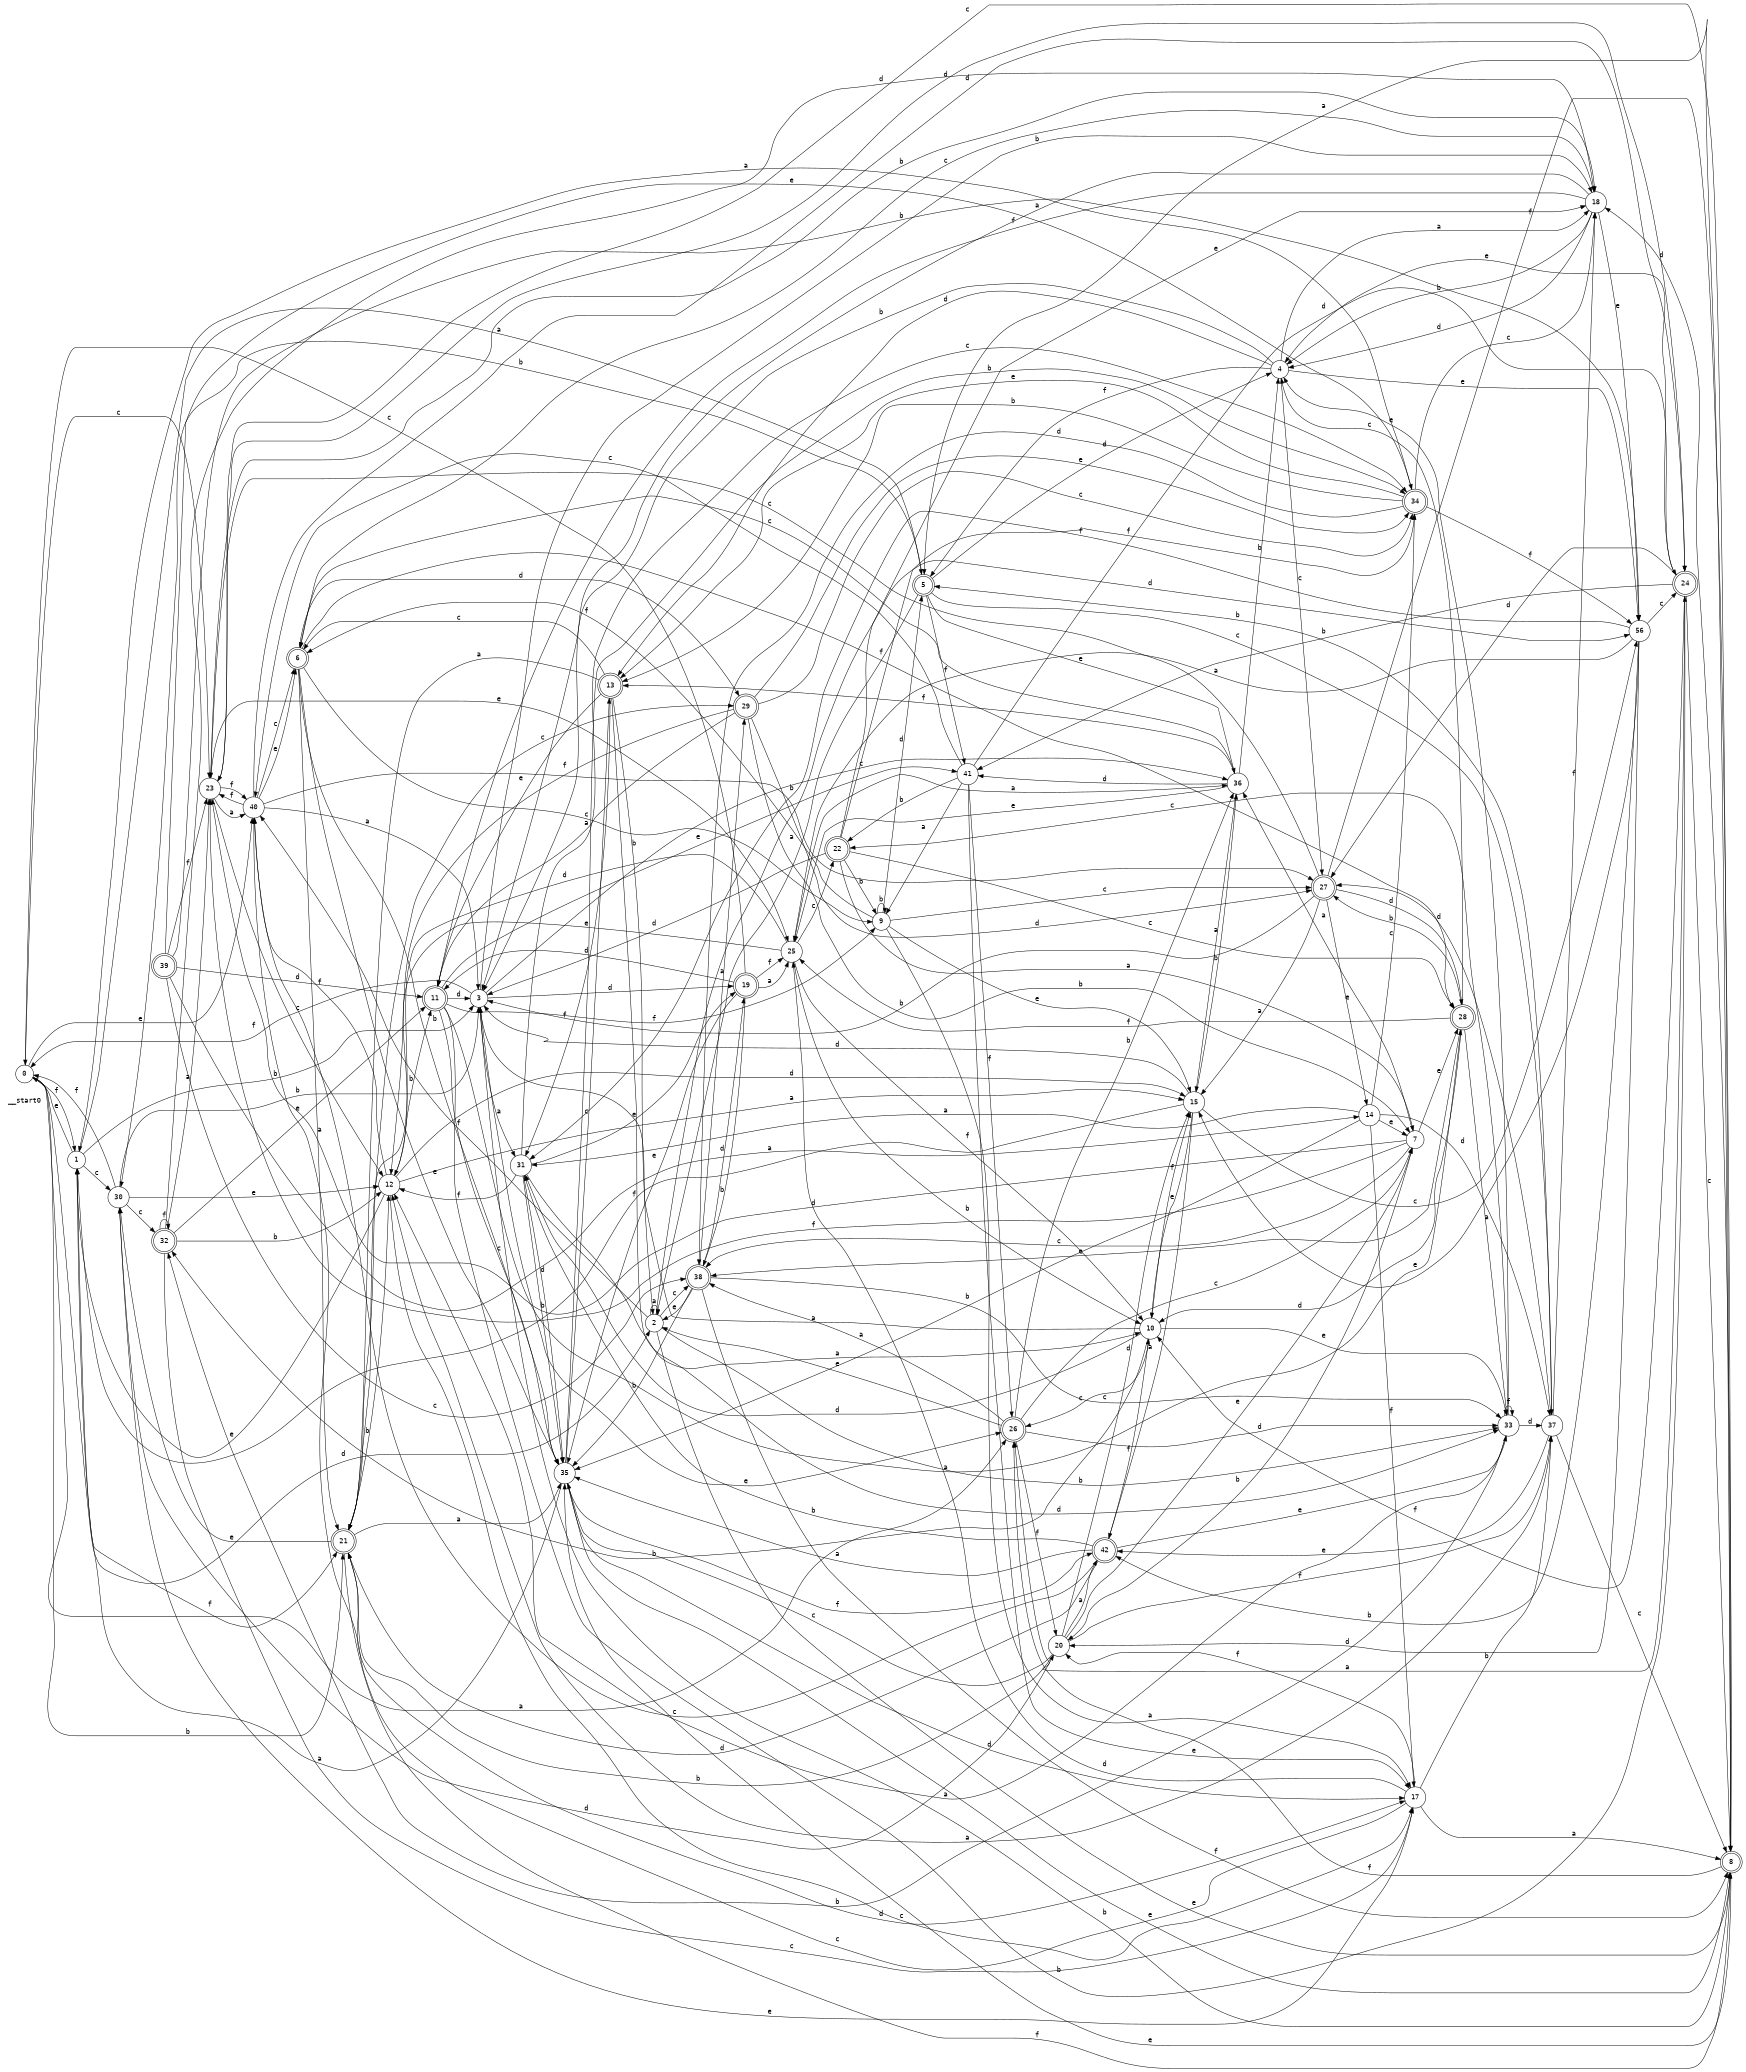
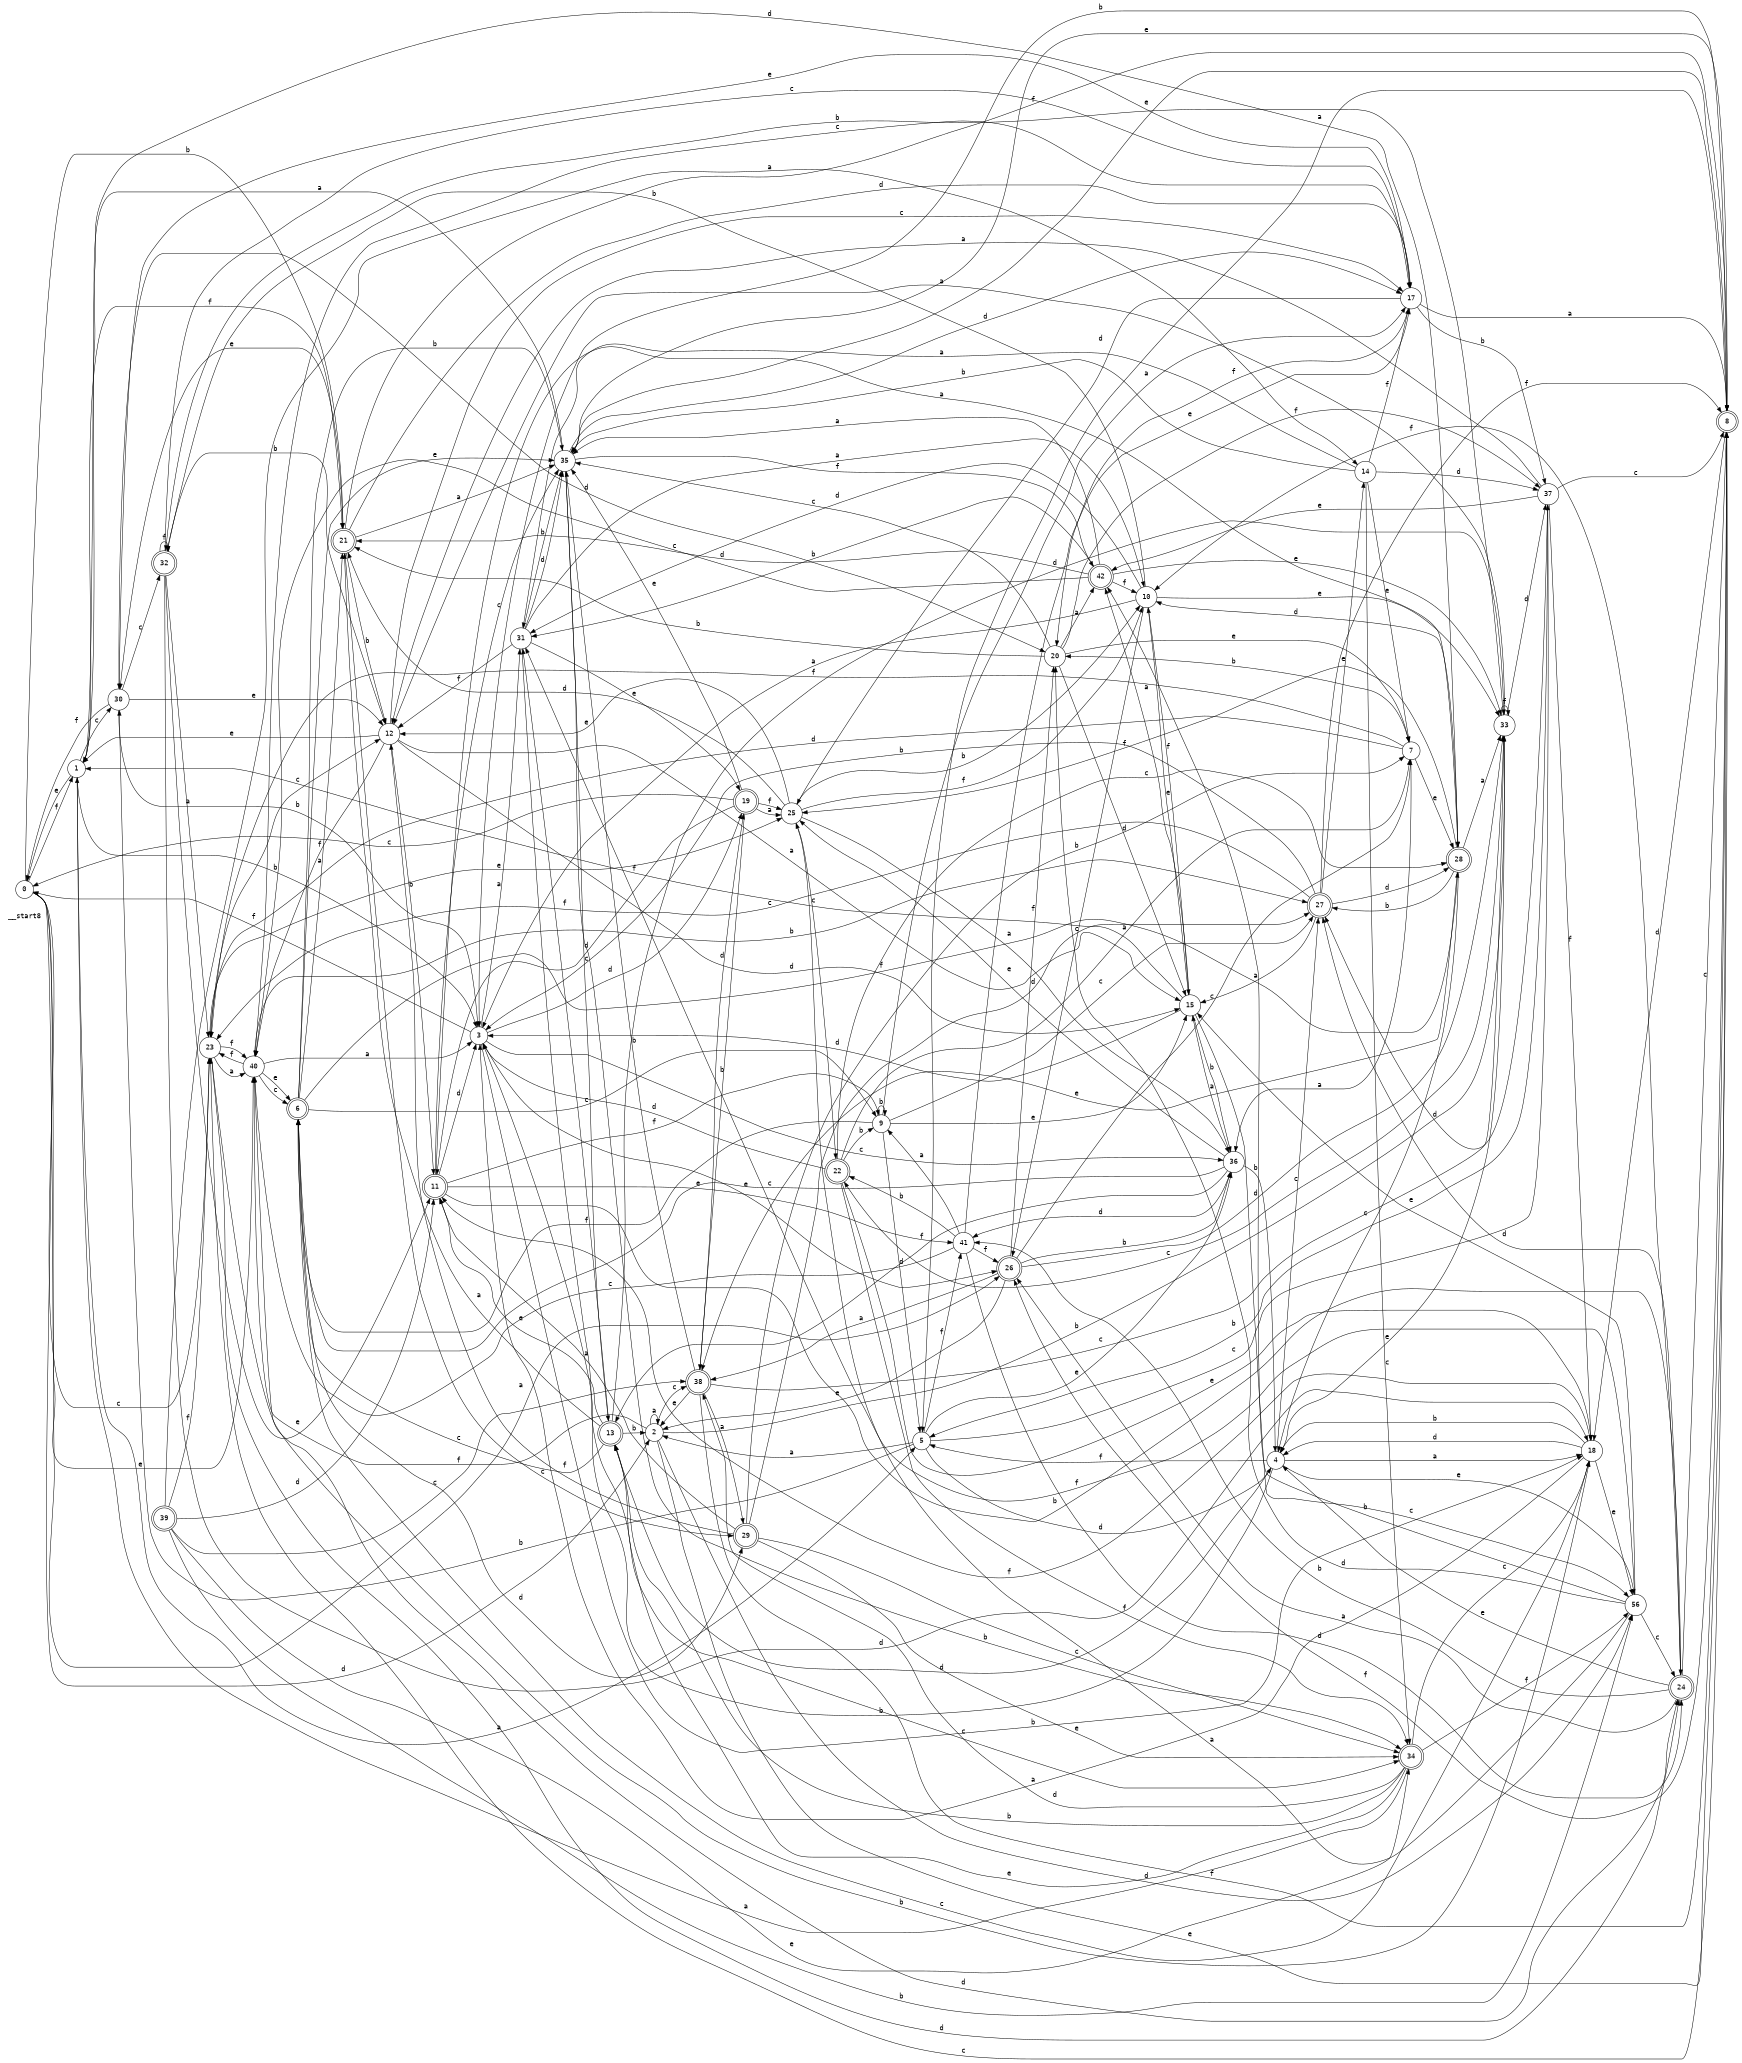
none -> (796, 21)
(924, 585) -> (922, 1441)
(25, 1101) -> (25, 916)
(1071, 1246) -> none
